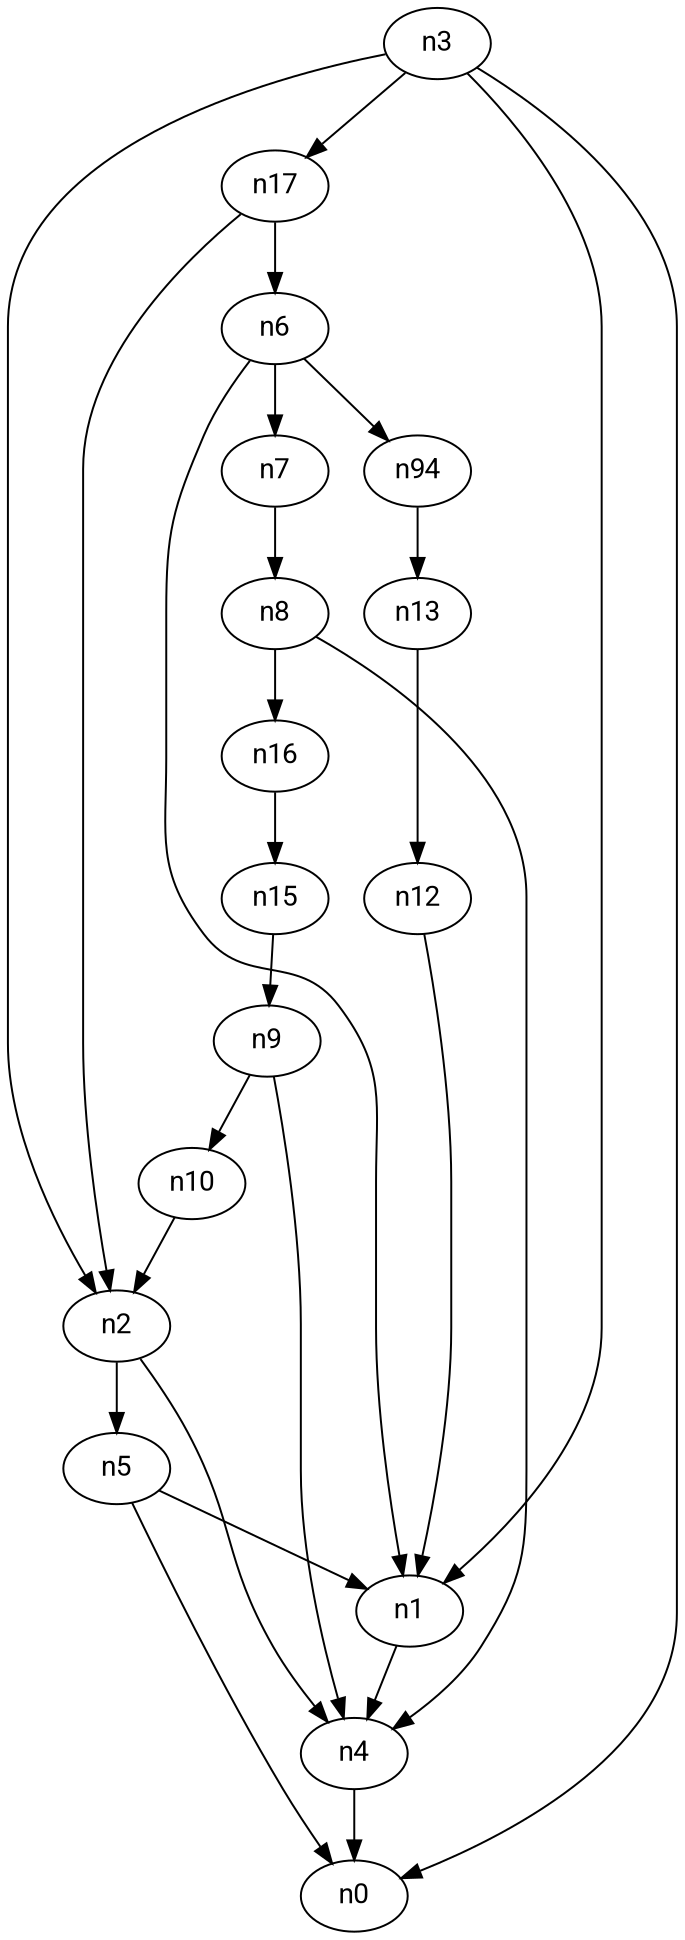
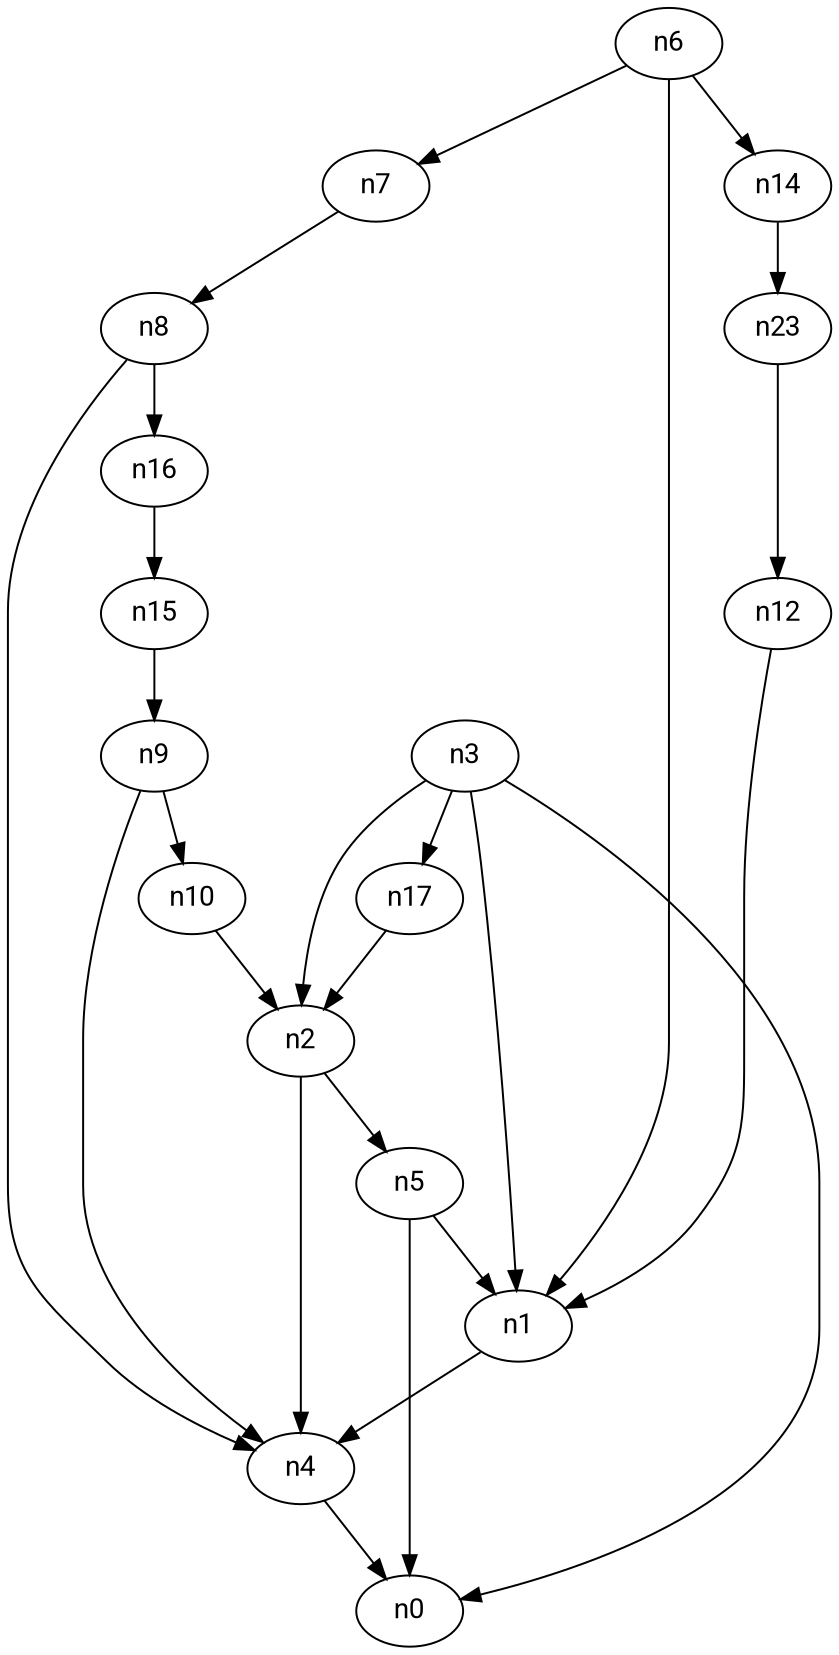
(275, 248) -> none
(418, 471) -> (778, 186)
(418, 614) -> (778, 329)
